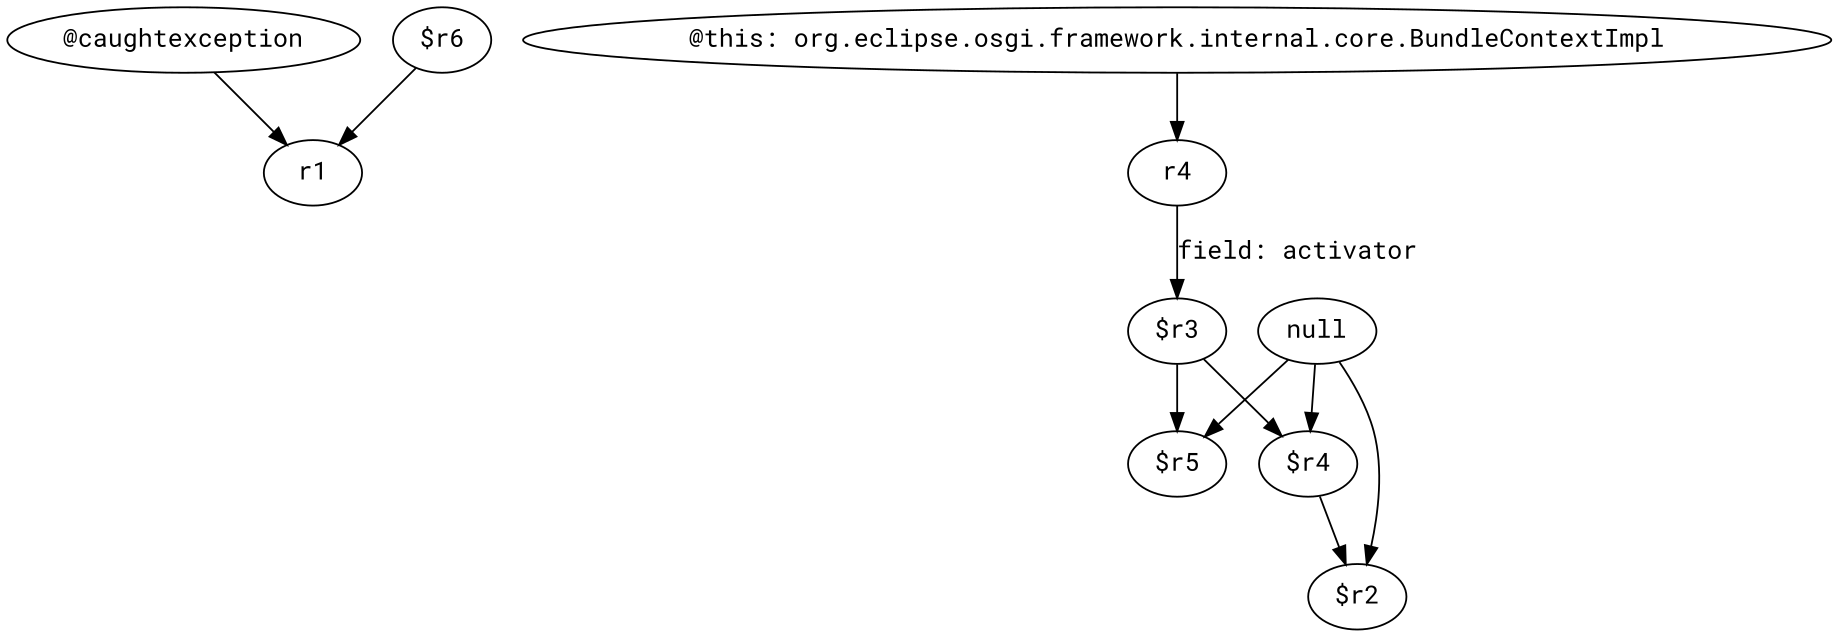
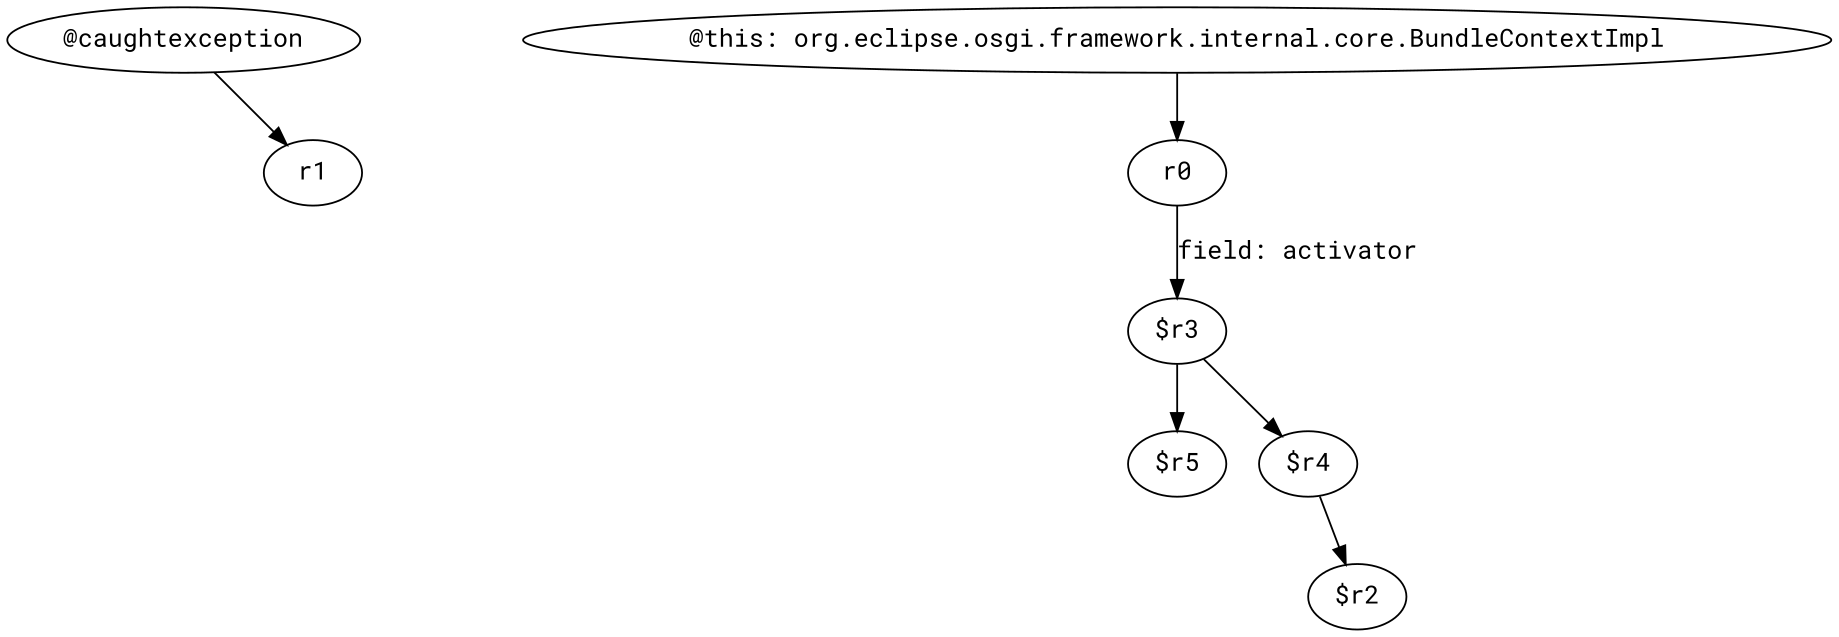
(442, 40) -> none
(1177, 173) -> (1177, 173)
(1317, 331) -> none
